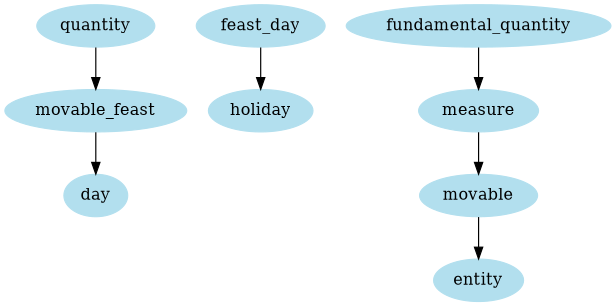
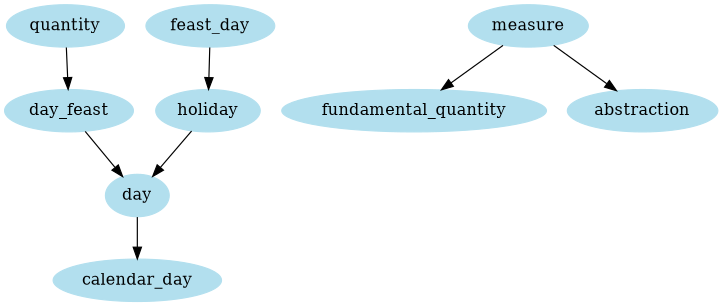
(479, 63) -> (477, 64)
(96, 111) -> (69, 111)
none -> (176, 149)
(479, 196) -> (643, 111)
none -> (137, 280)
(479, 280) -> none
